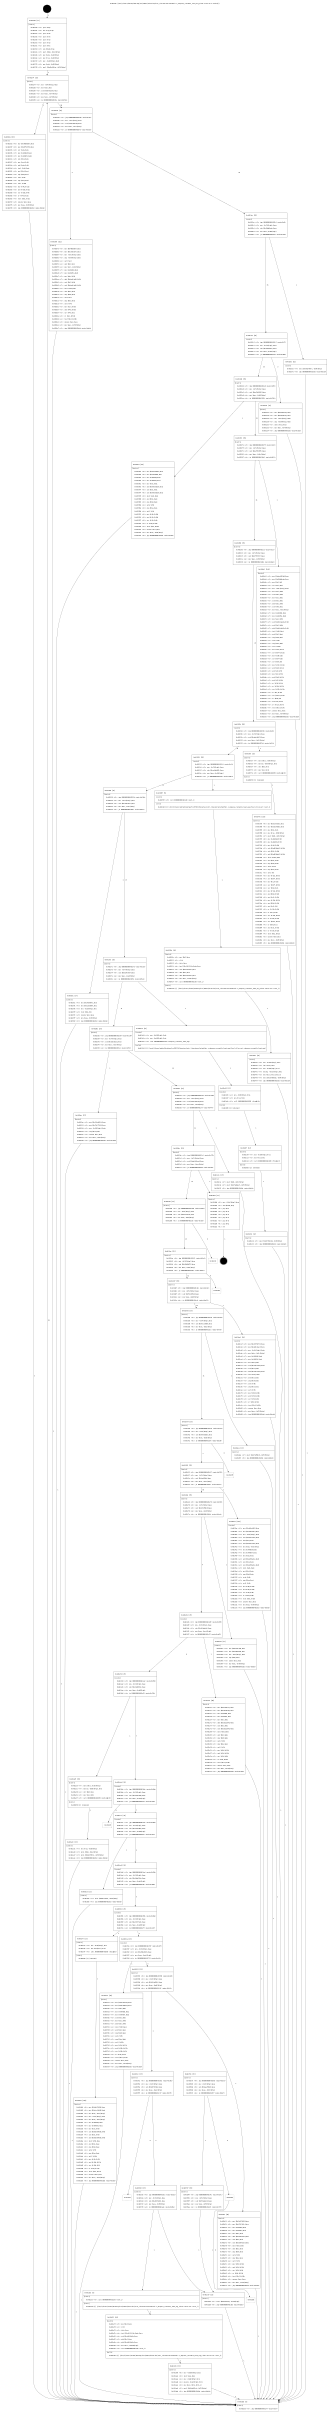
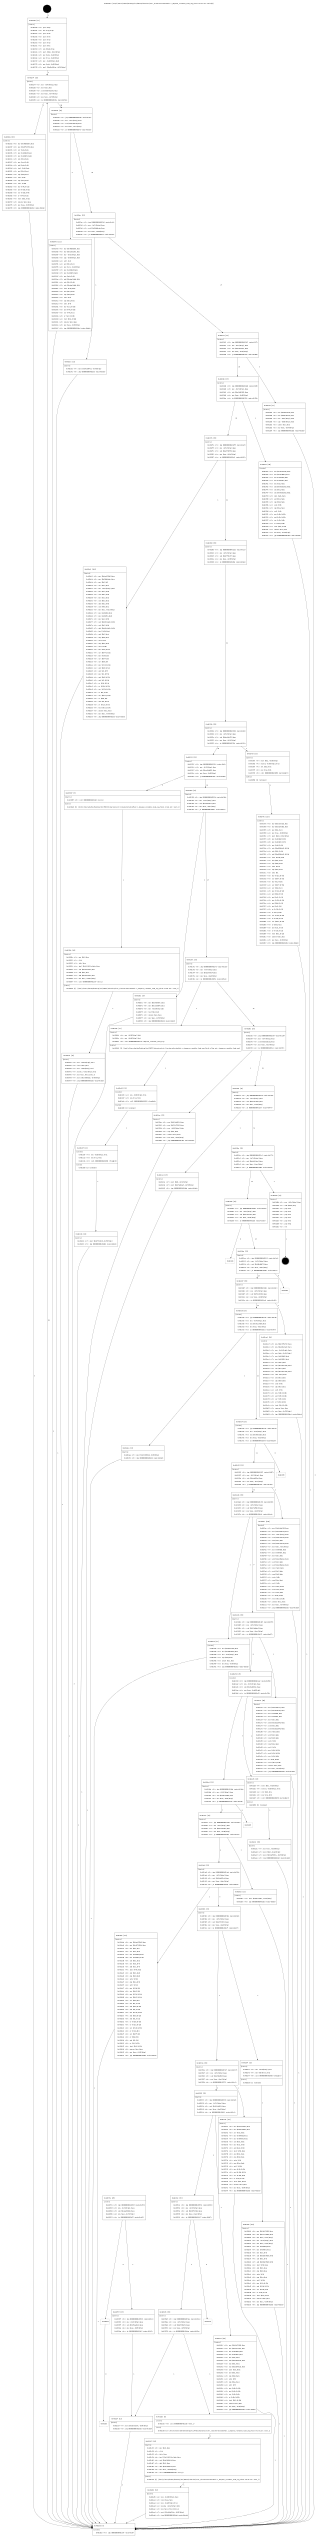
none -> (136, 1996)
